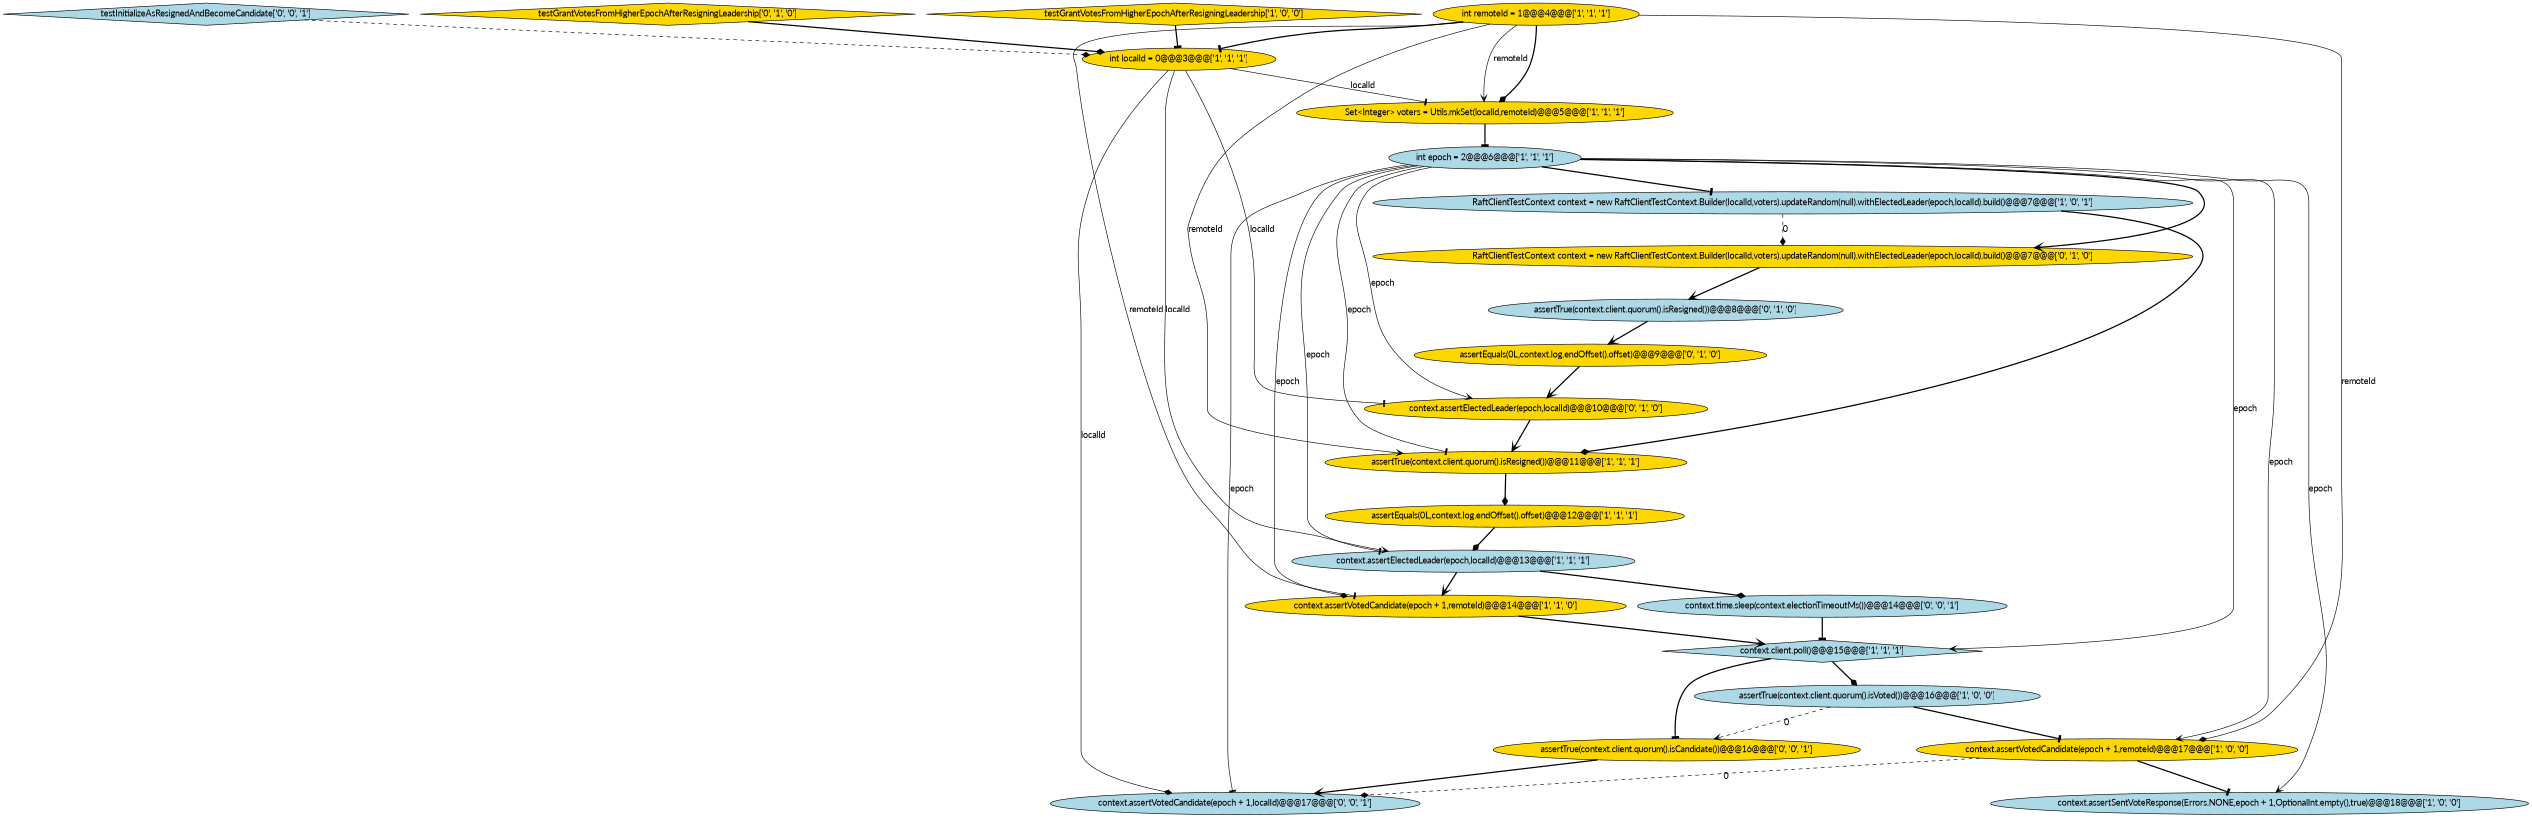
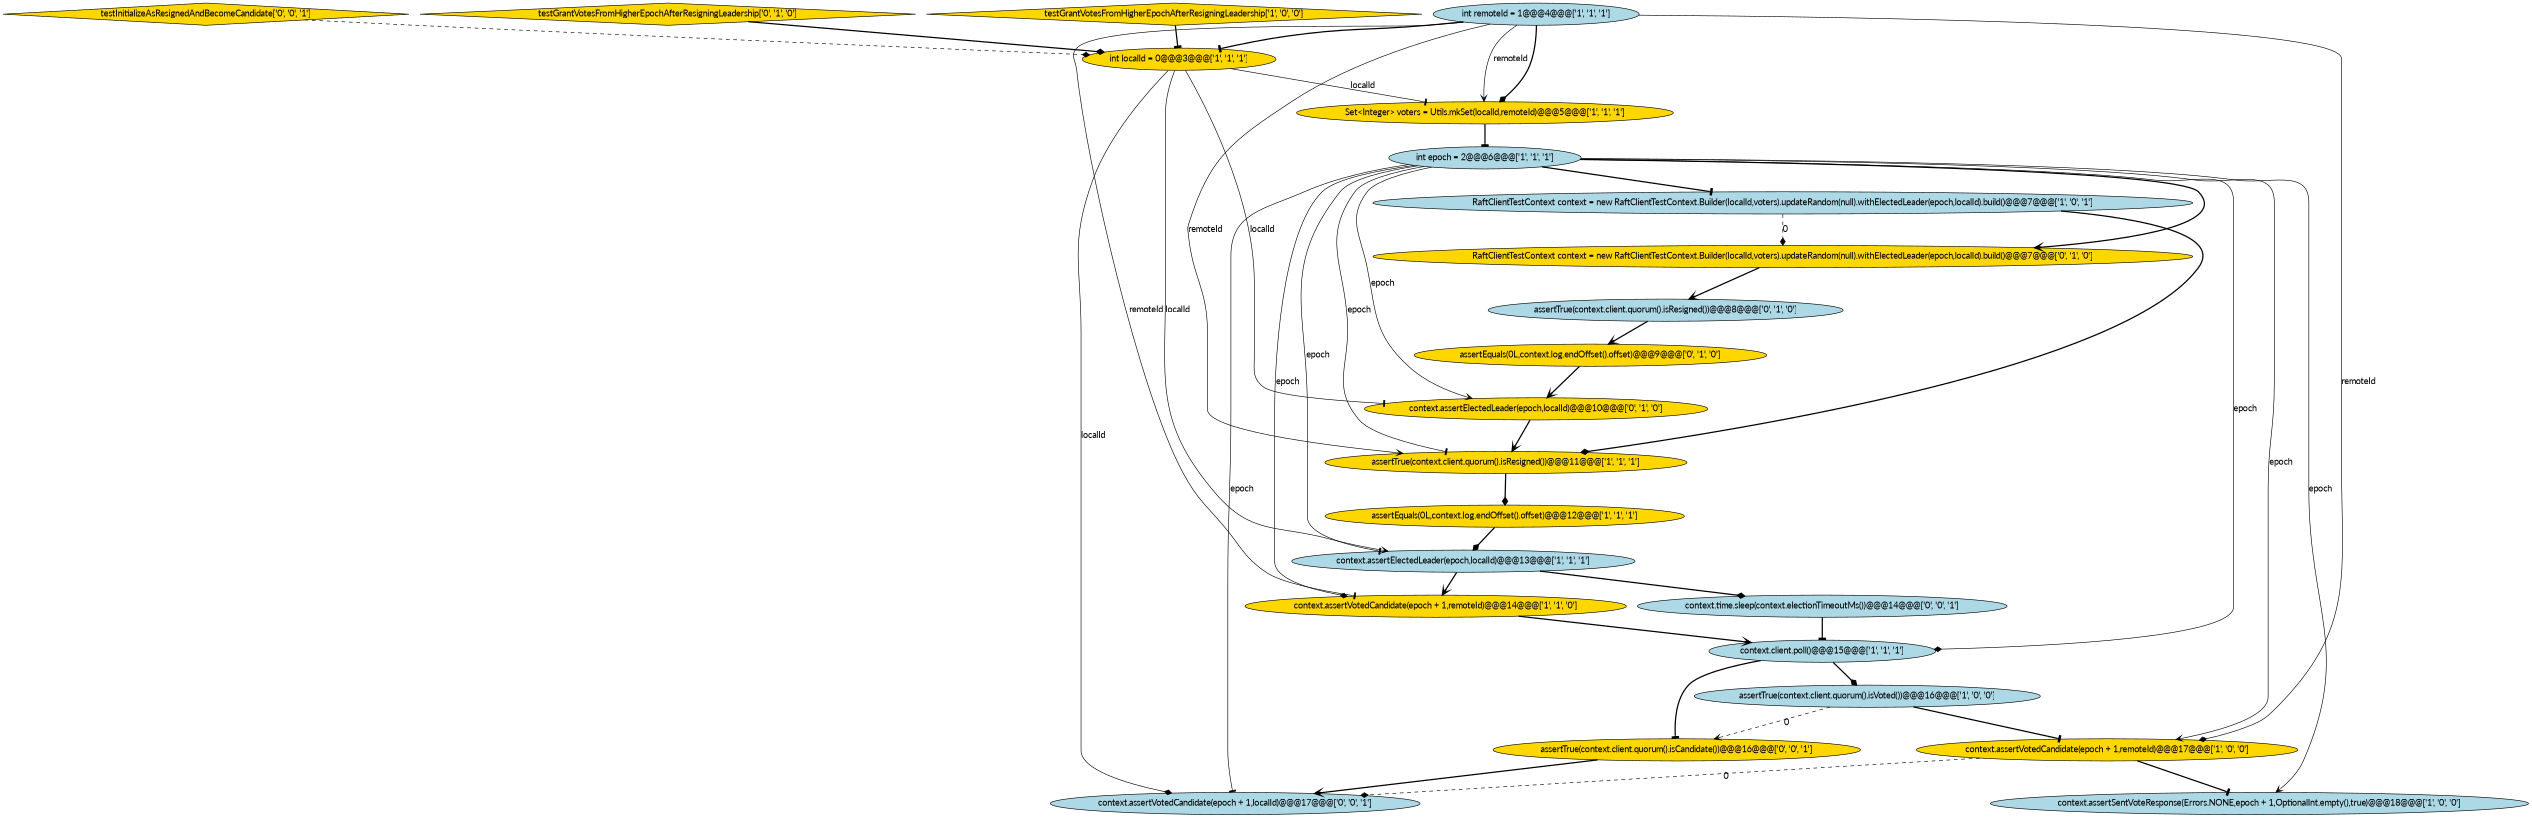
(206, 14) -> (206, 14)
(1536, 14) -> (1536, 14)
(2234, 214) -> (2234, 221)
(1822, 651) -> (1822, 651)
